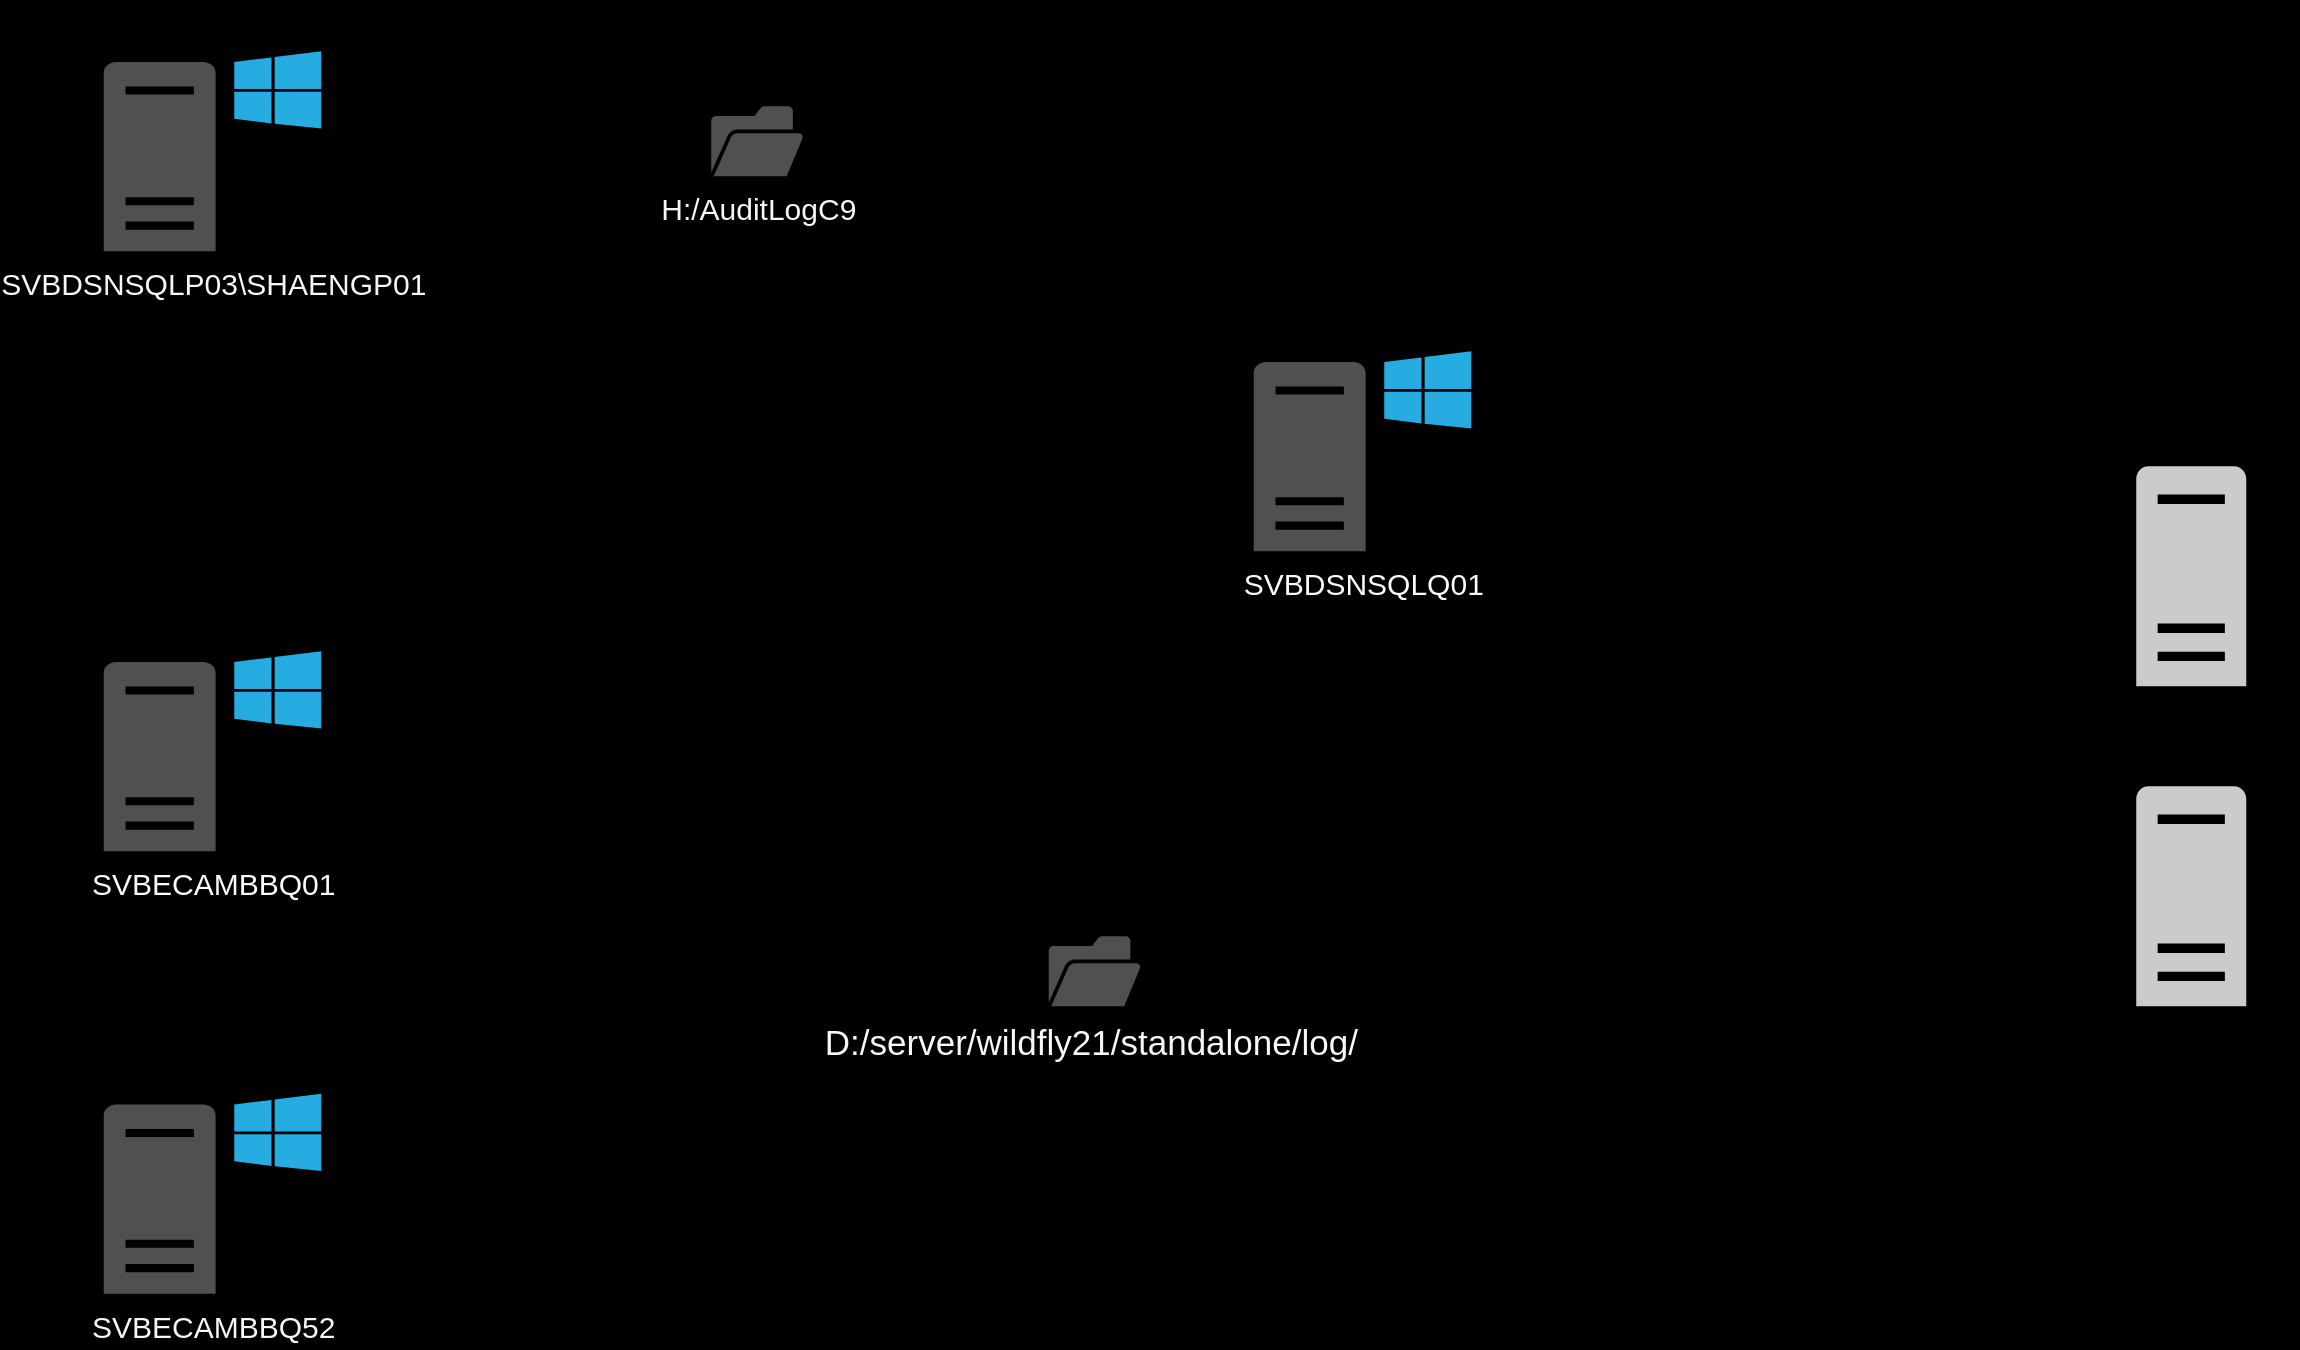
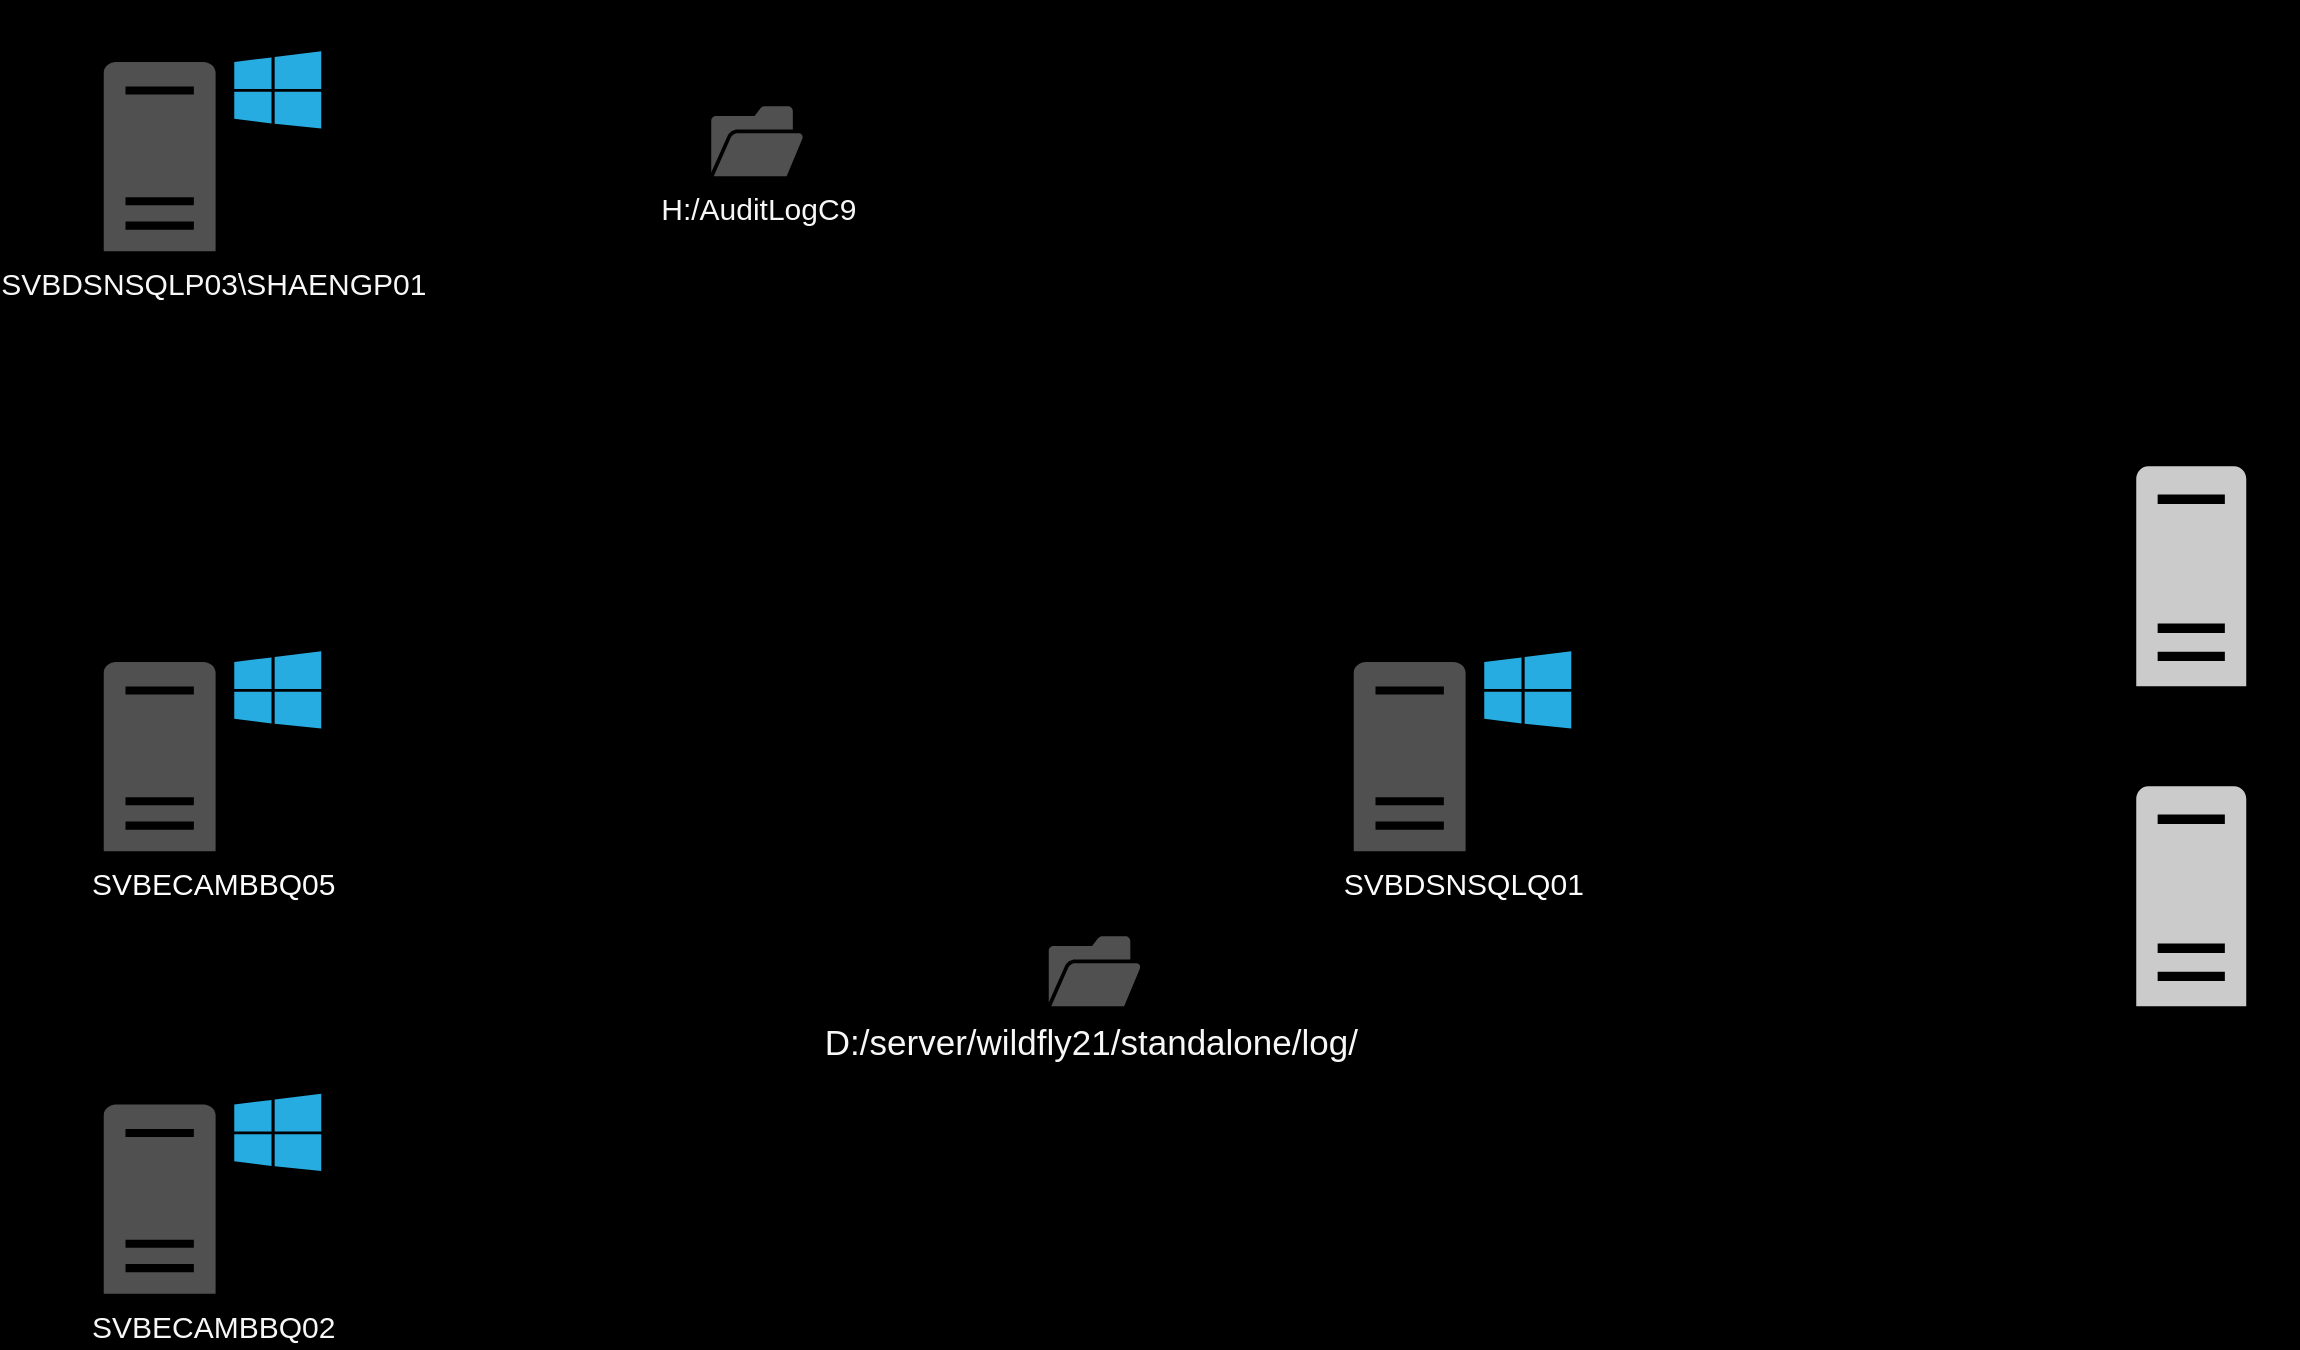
(1363, 451) -> (1463, 751)
(215, 887) -> (215, 887)
(215, 1329) -> (215, 1329)
